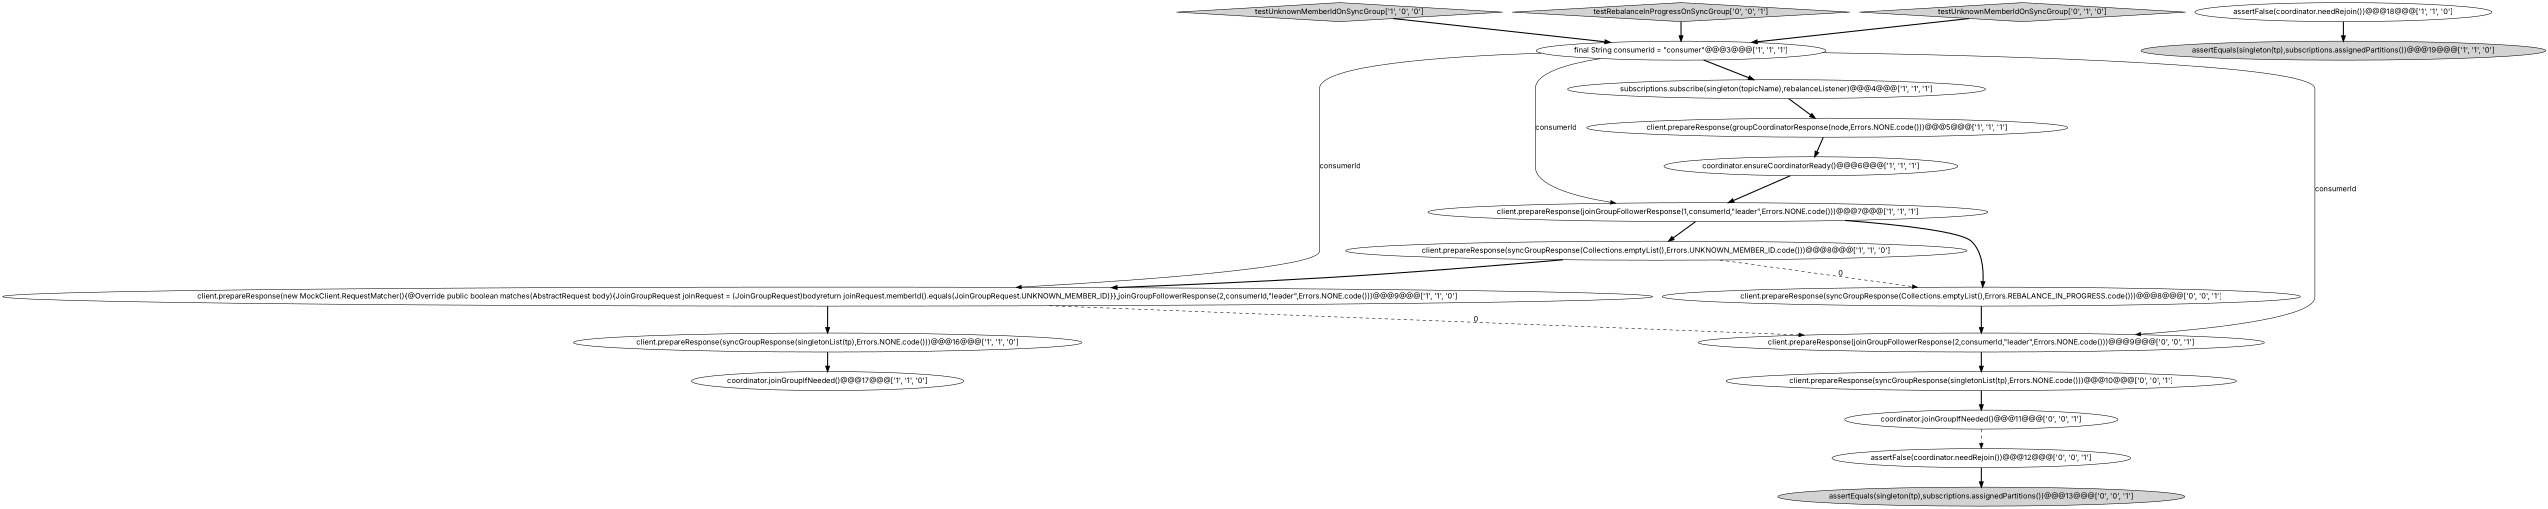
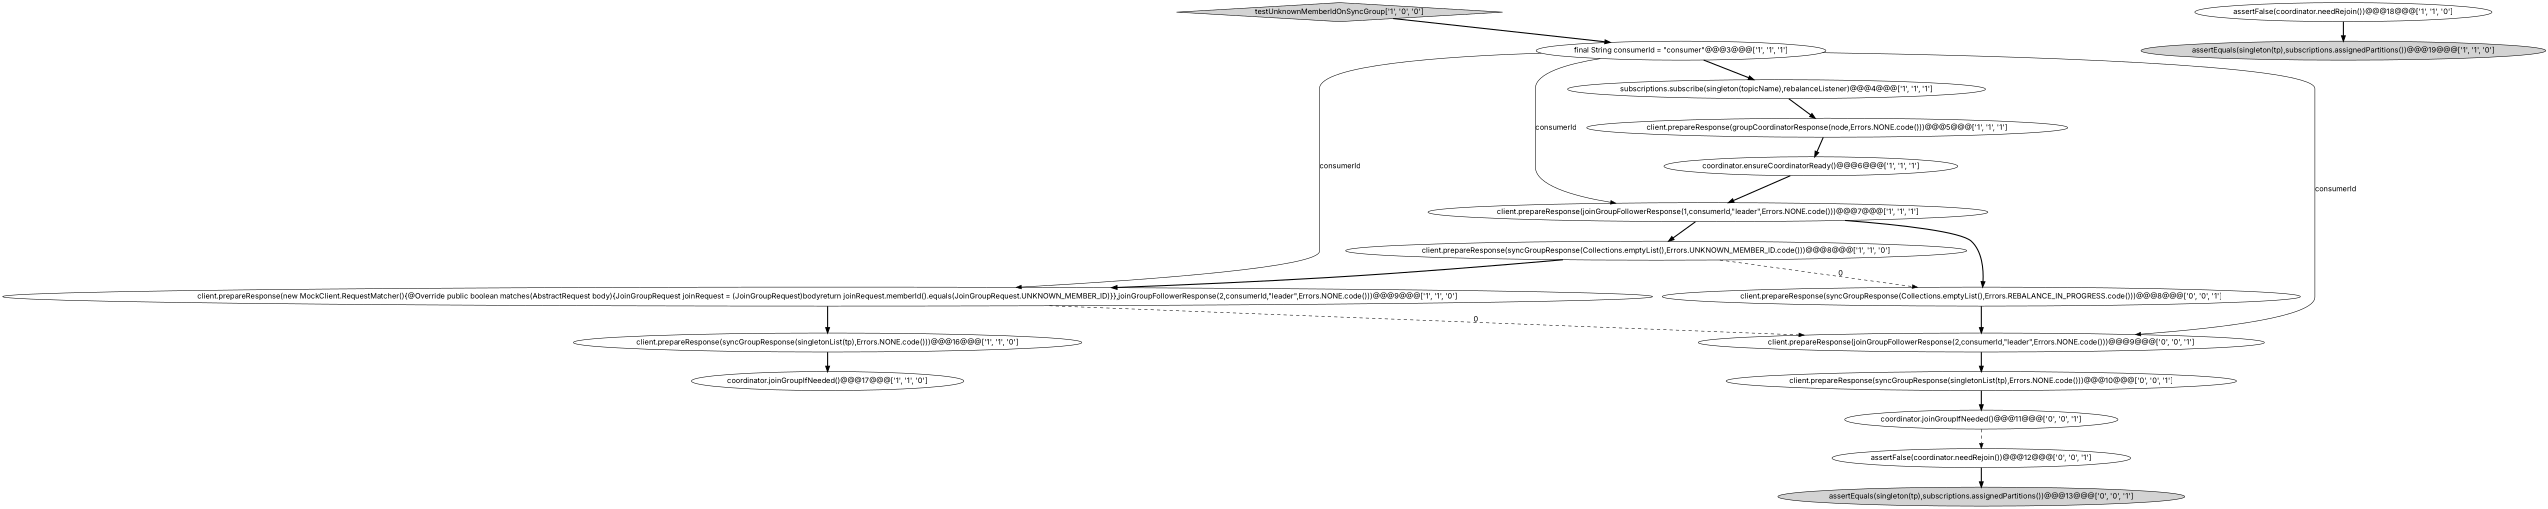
(1681, 12) -> none
(2022, 12) -> none
